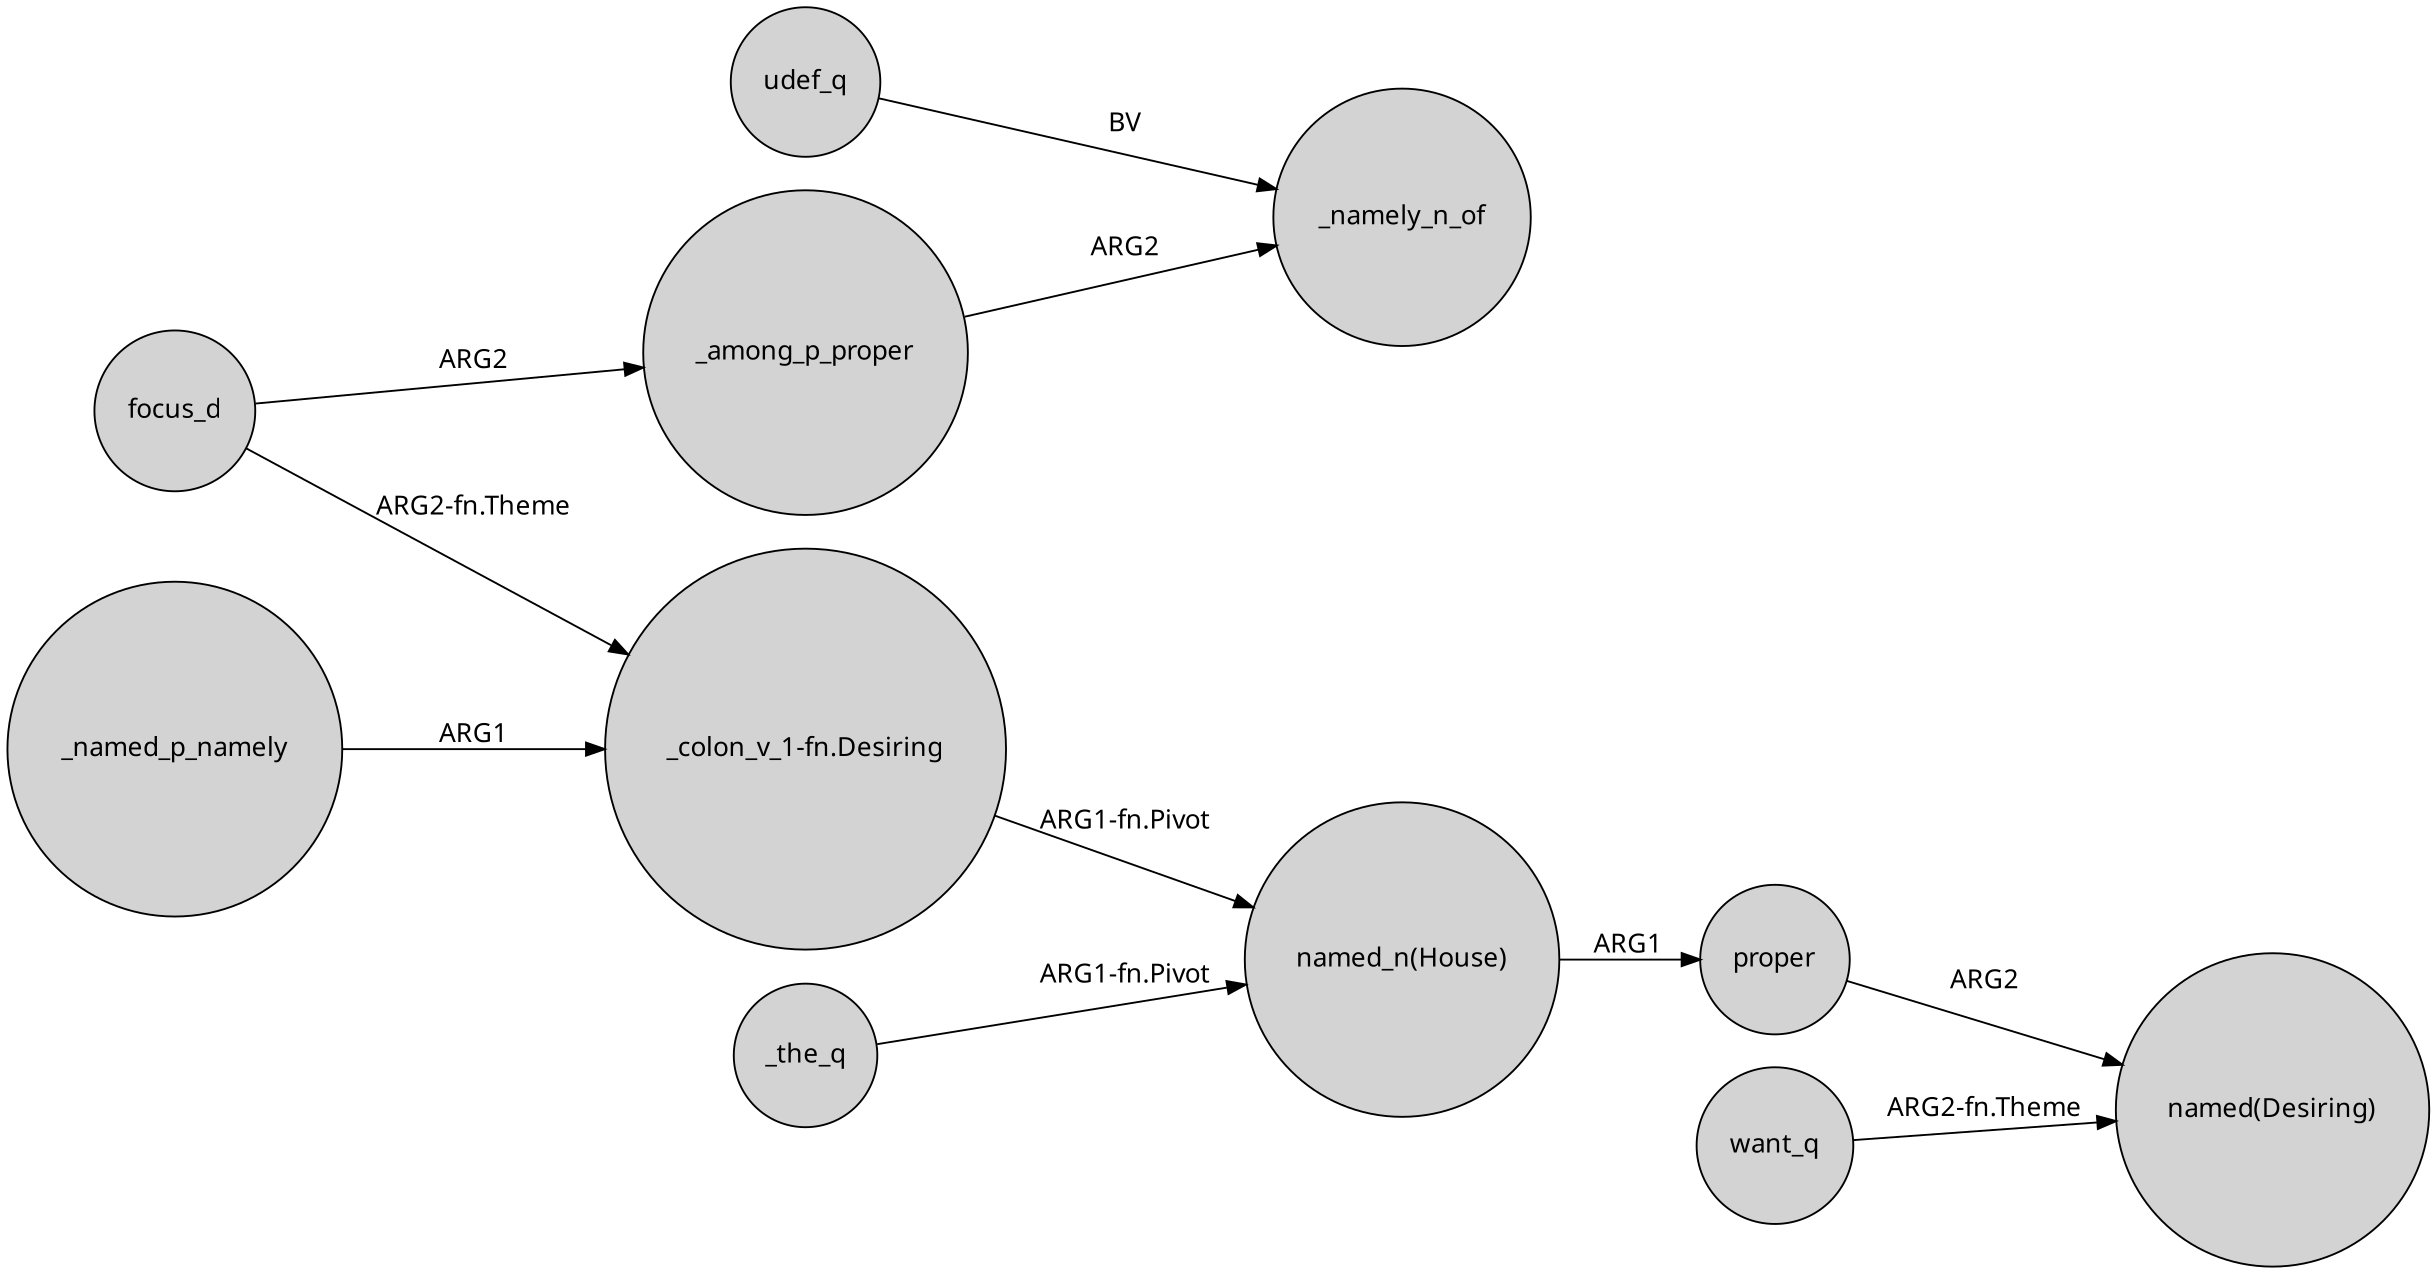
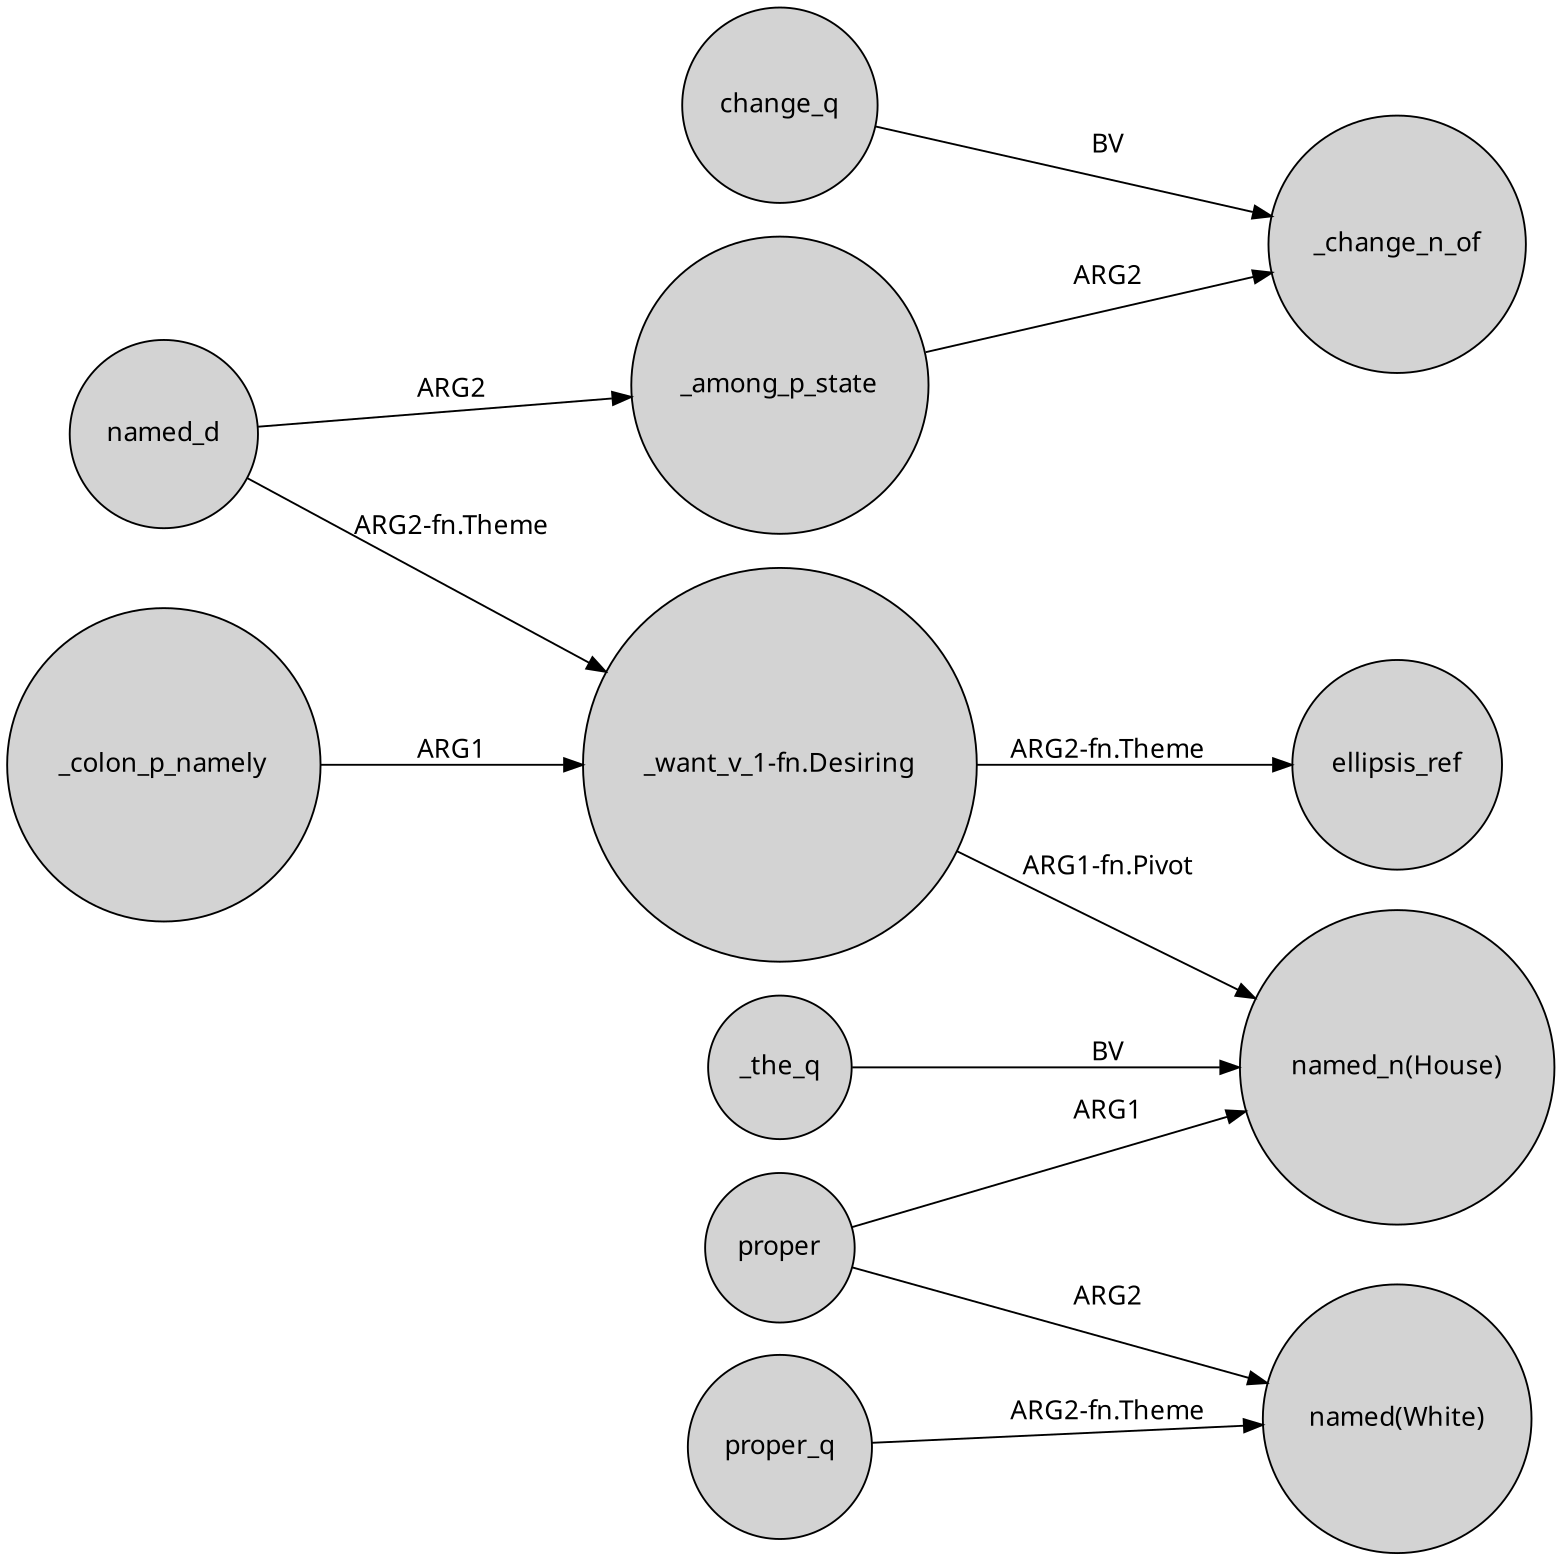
(806, 82) -> (780, 105)
(1402, 217) -> (1397, 244)
(806, 353) -> (780, 385)
(175, 411) -> (164, 434)
(175, 749) -> (164, 765)
(806, 749) -> (780, 765)
none -> (1397, 765)
(1621, 960) -> (1039, 1172)
(1125, 976) -> (1108, 1053)
(2272, 1110) -> (1397, 1419)
(1775, 1146) -> (780, 1447)
